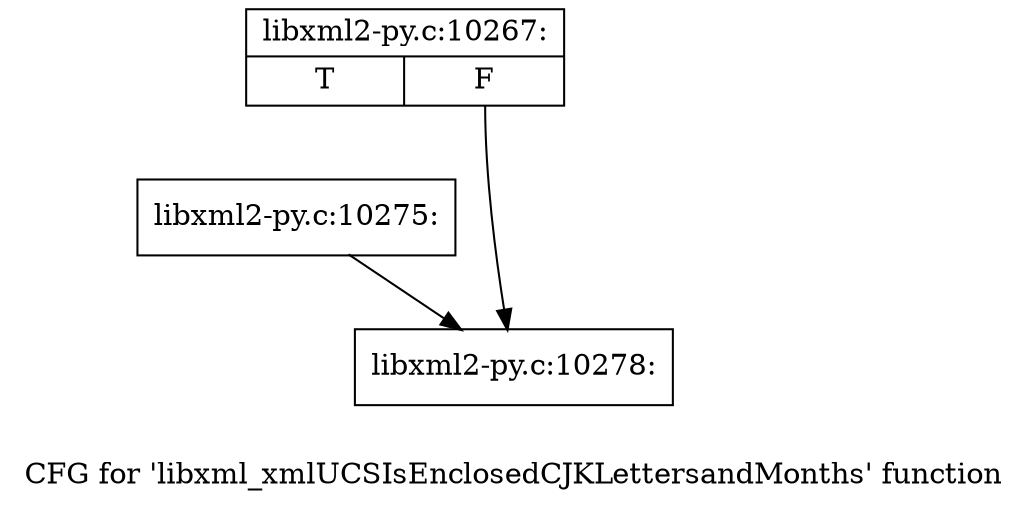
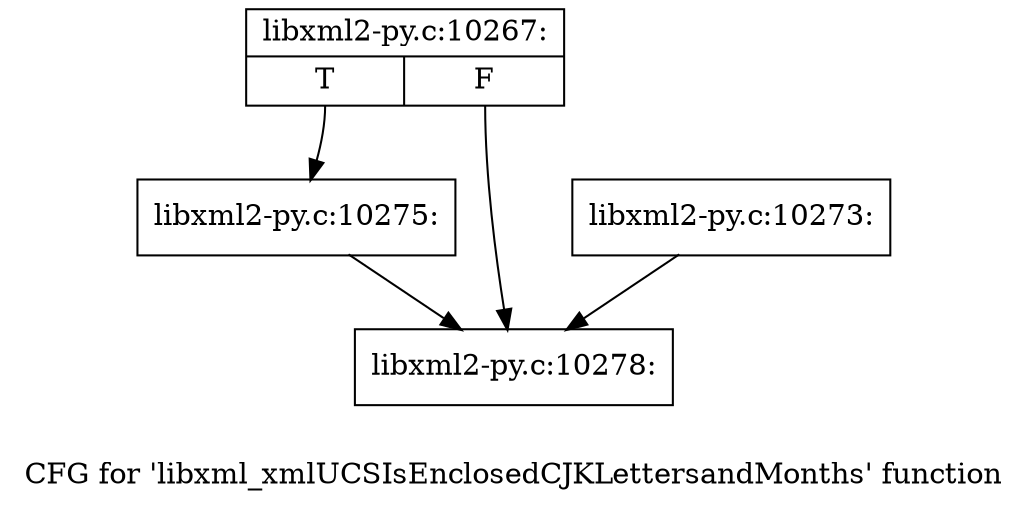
none -> (323, 133)
none -> (731, 217)
